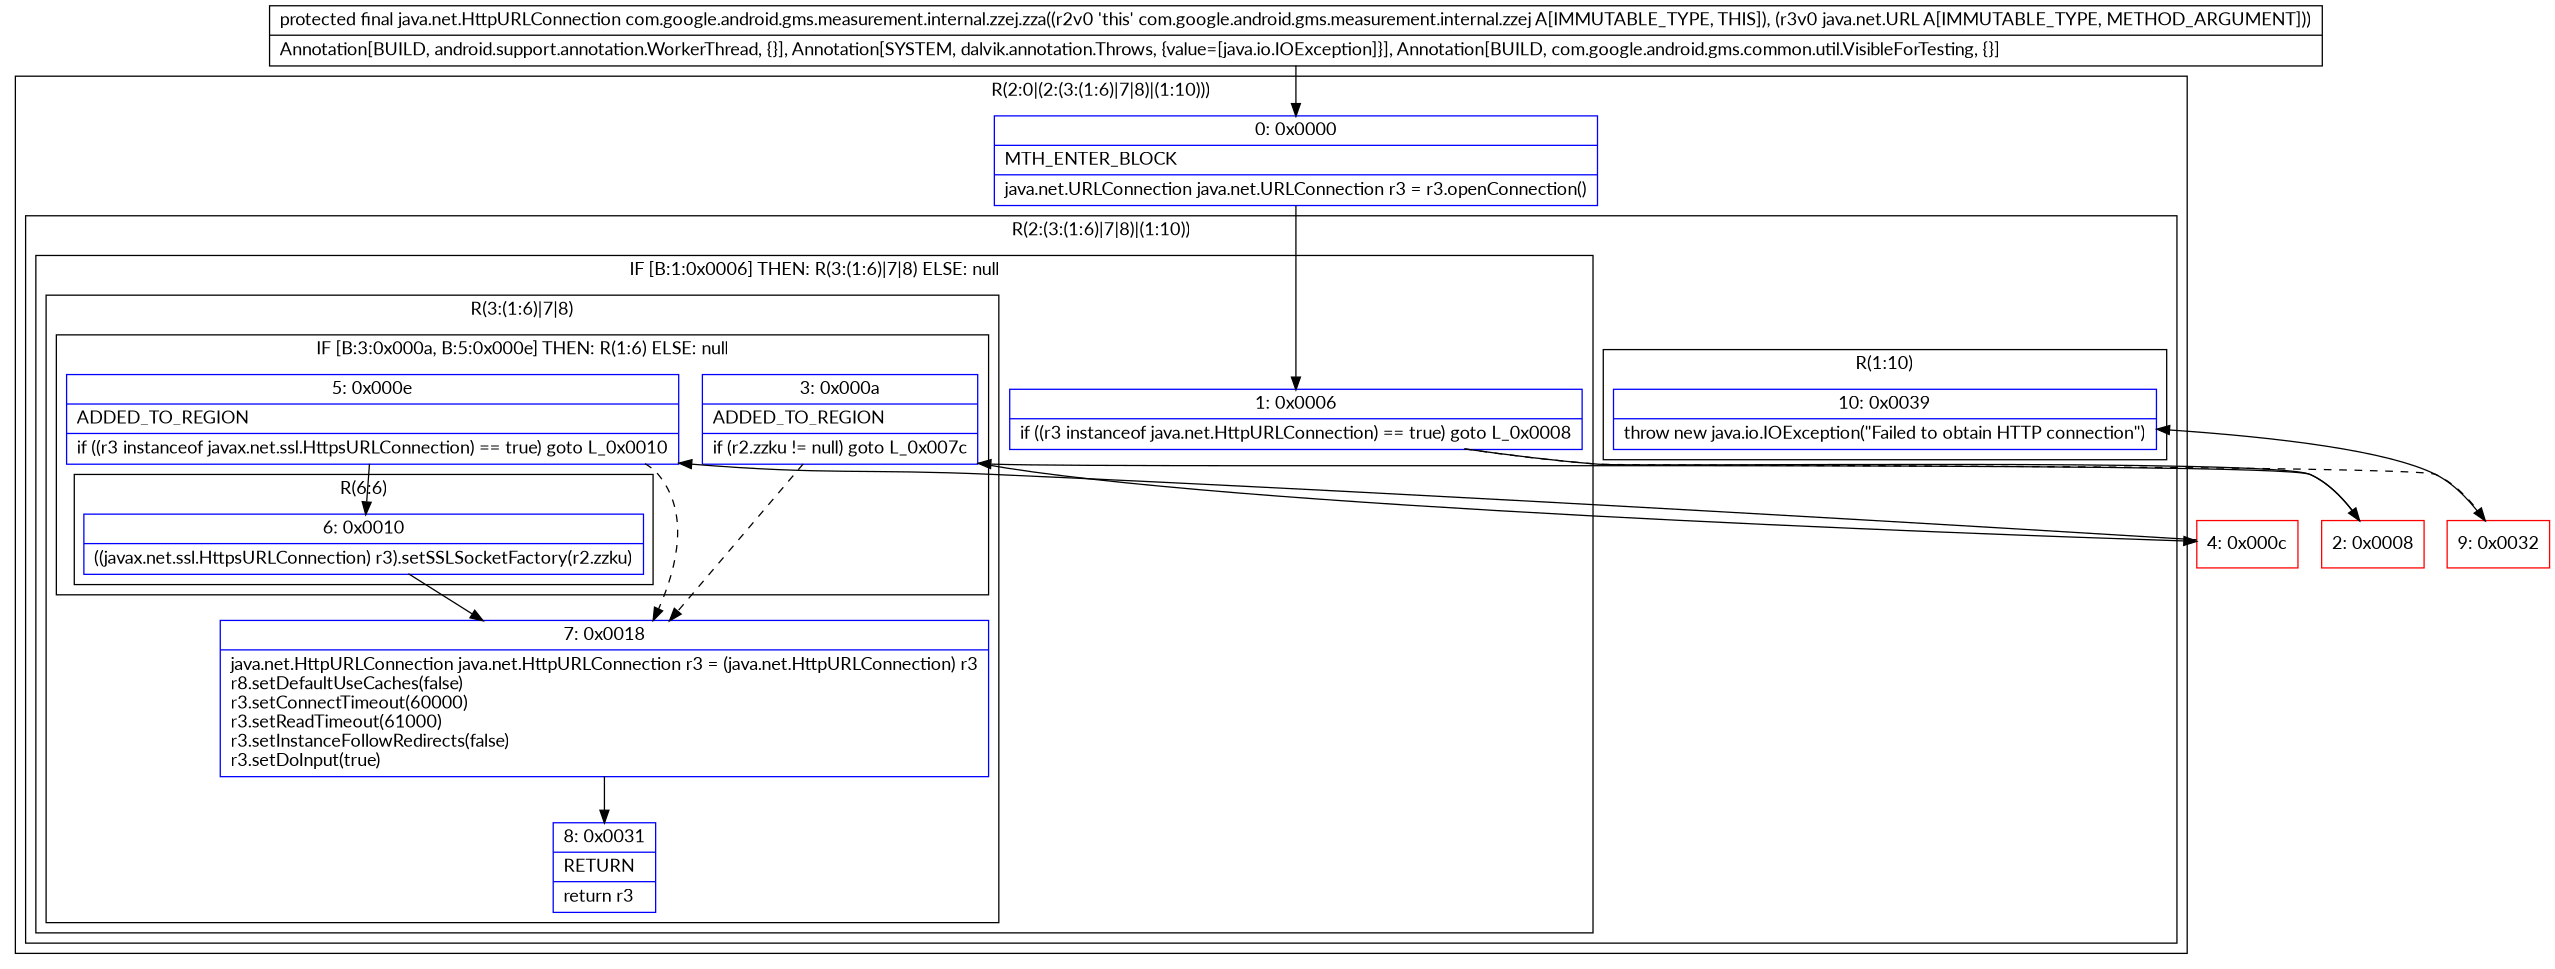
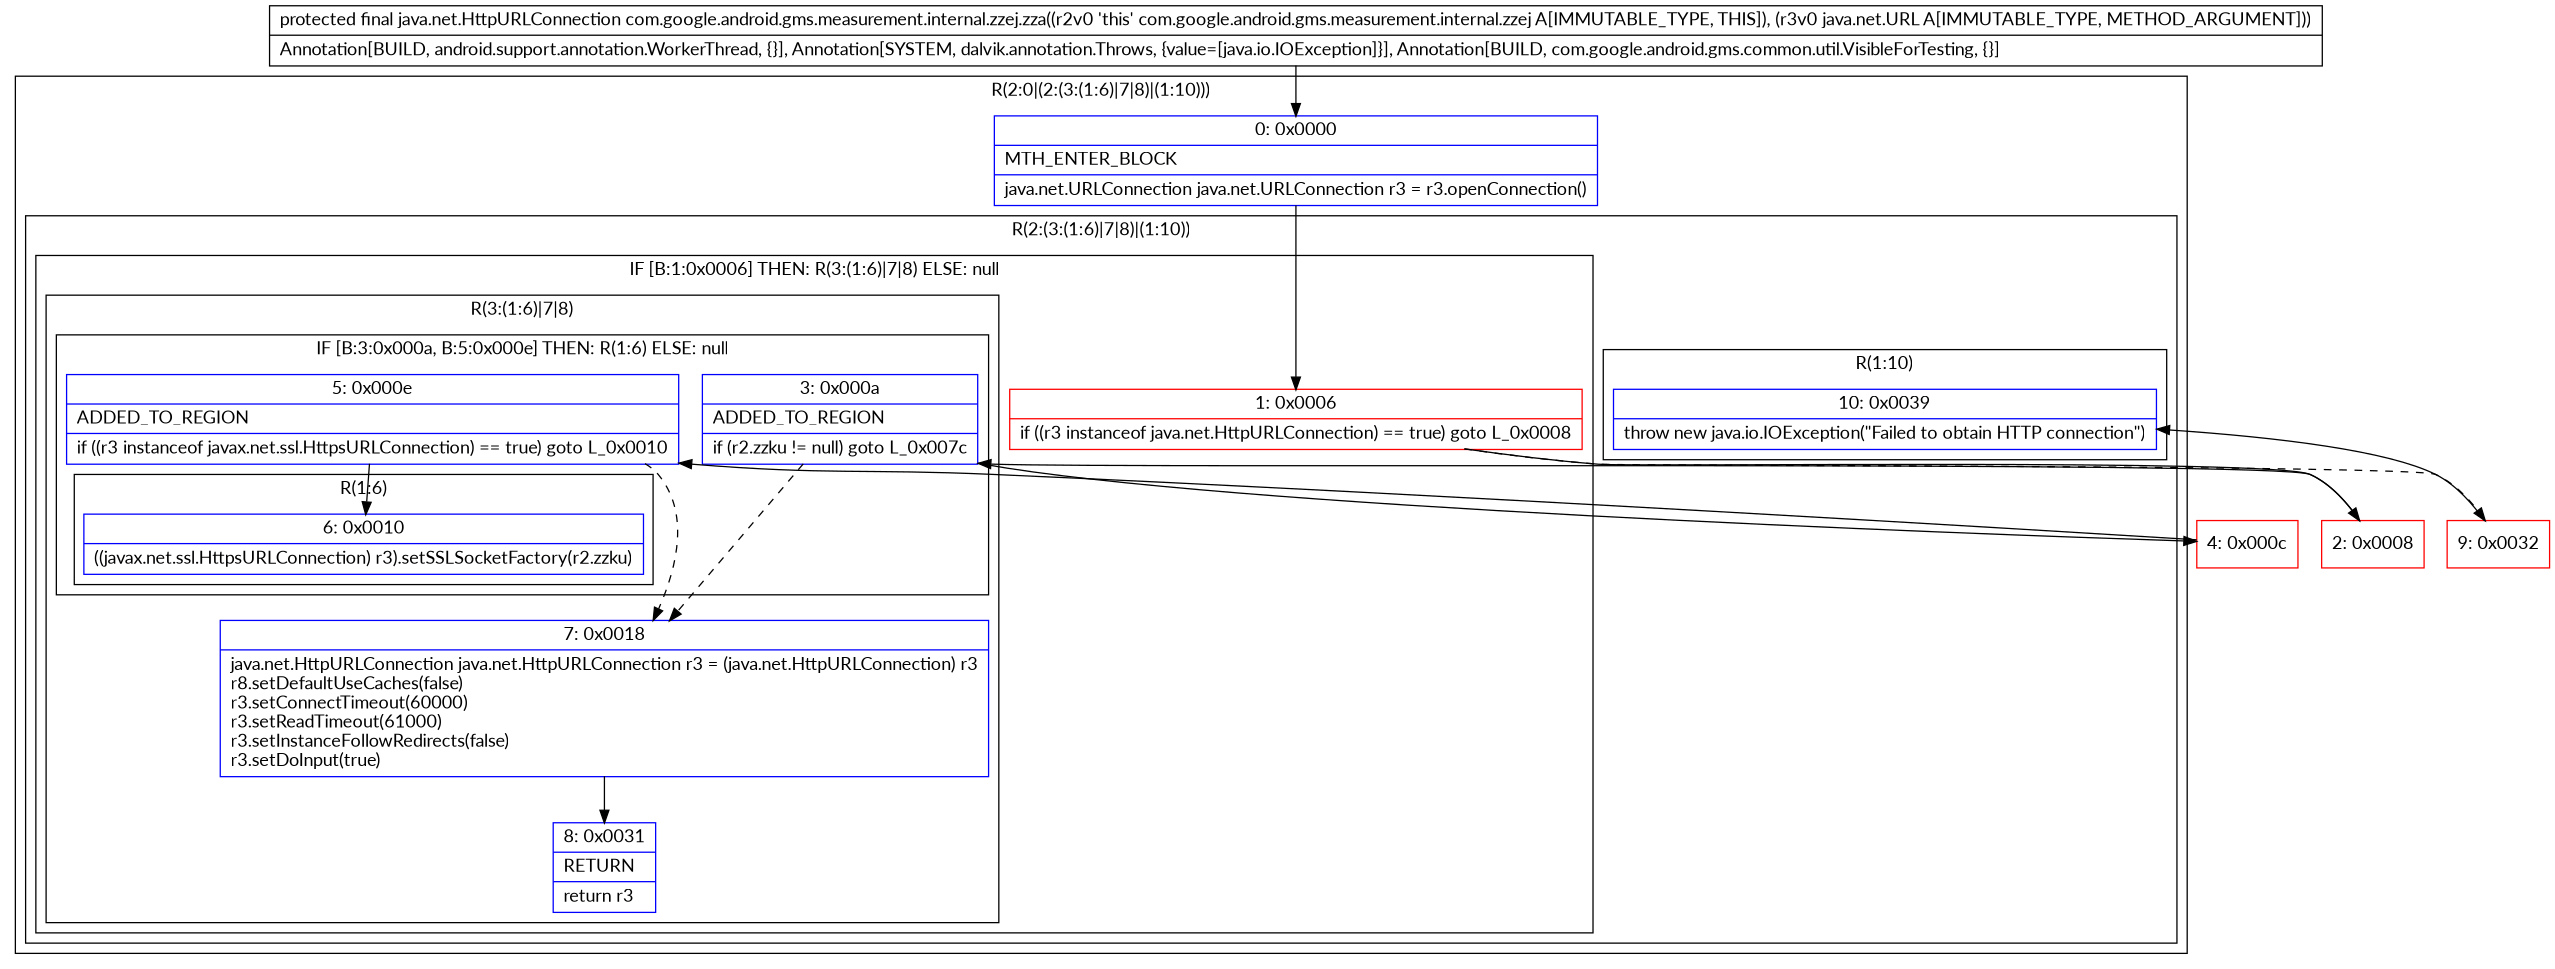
(1296, 419) -> (1296, 419)
(364, 489) -> (364, 489)
(454, 603) -> none
